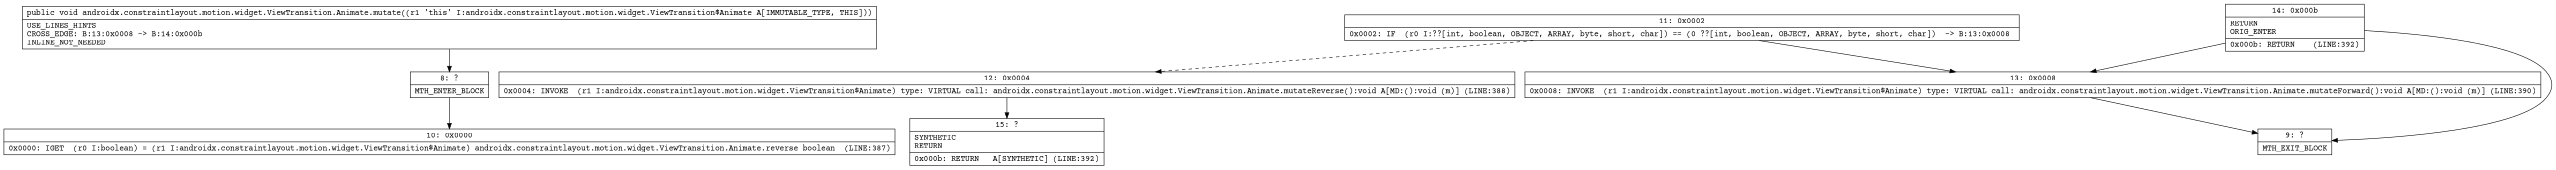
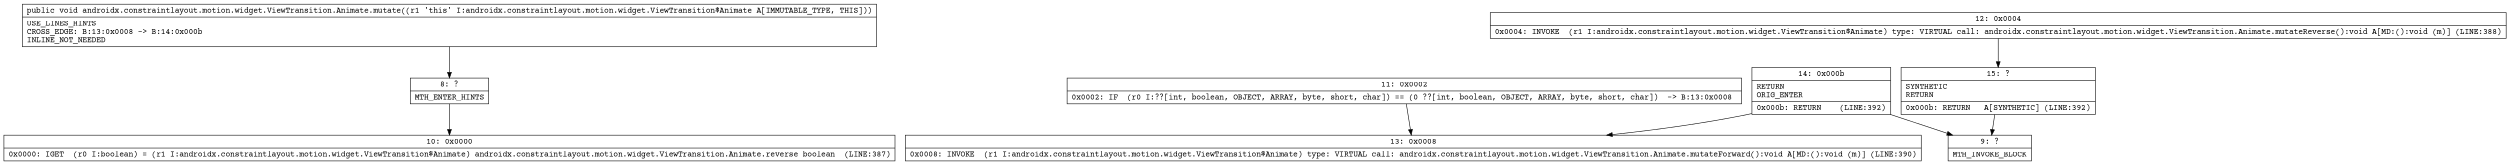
(1347, 56) -> none
(449, 91) -> (449, 97)
(2171, 115) -> (1994, 122)
(2295, 148) -> (1990, 154)
